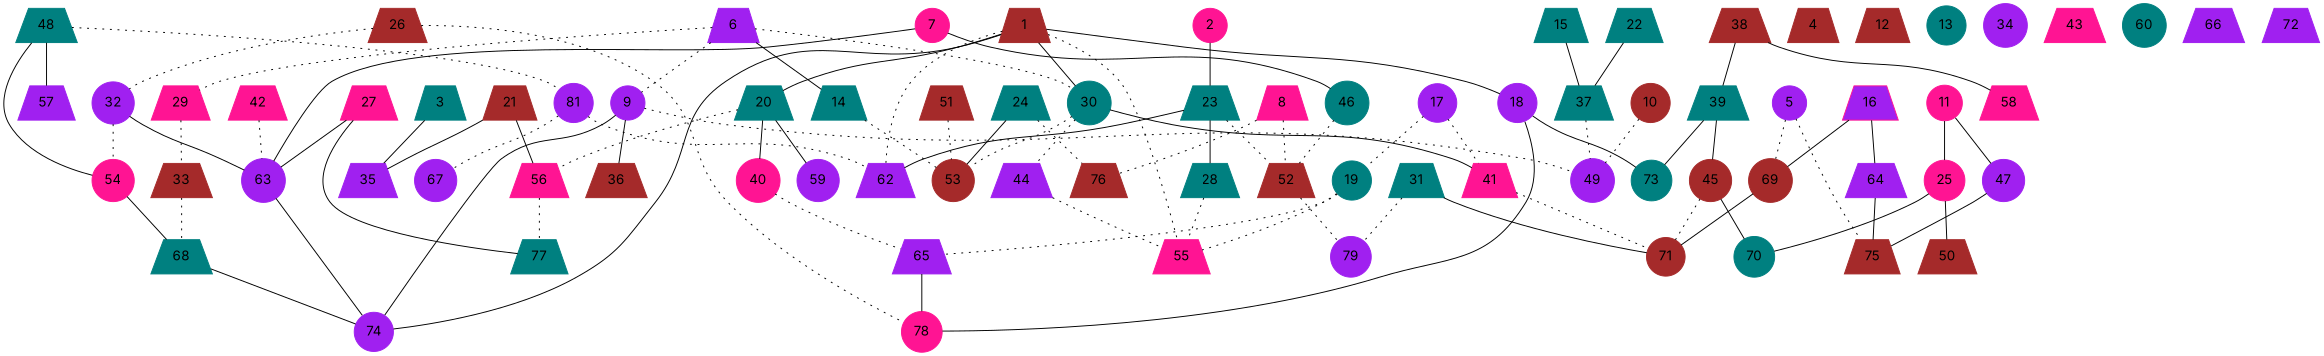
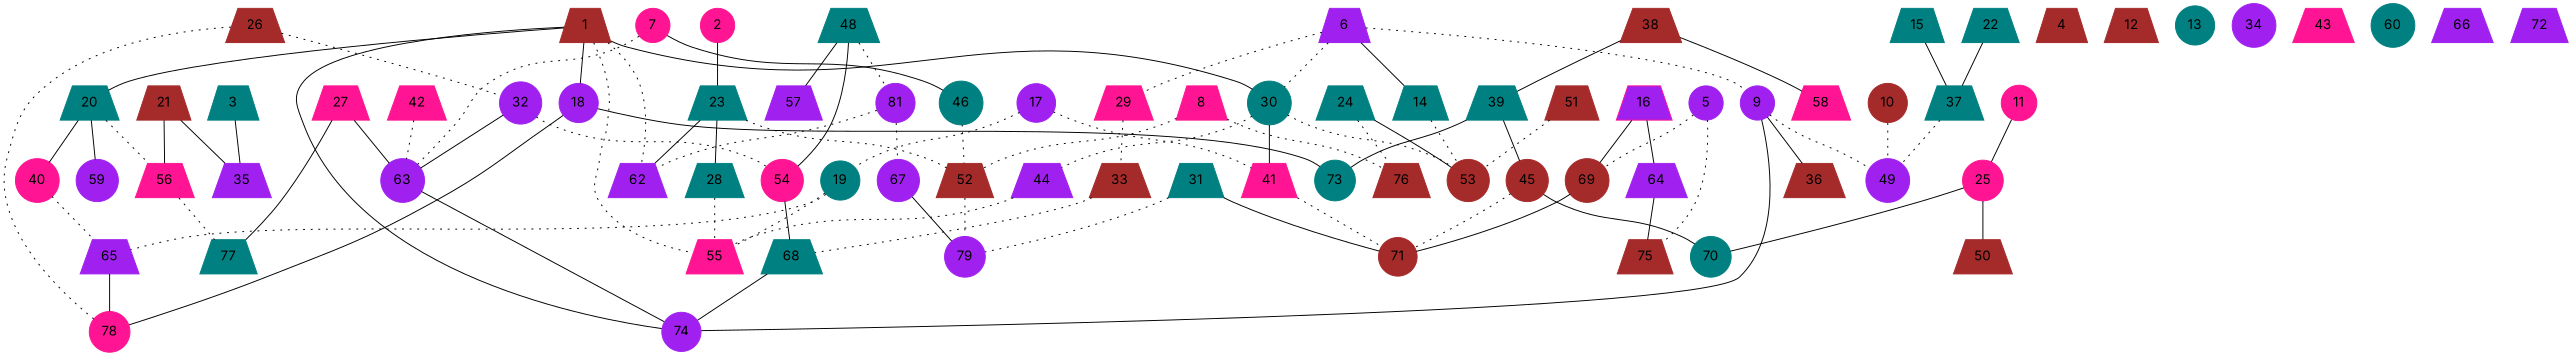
(555, 50) -> (511, 71)
(2004, 181) -> none
none -> (936, 223)
